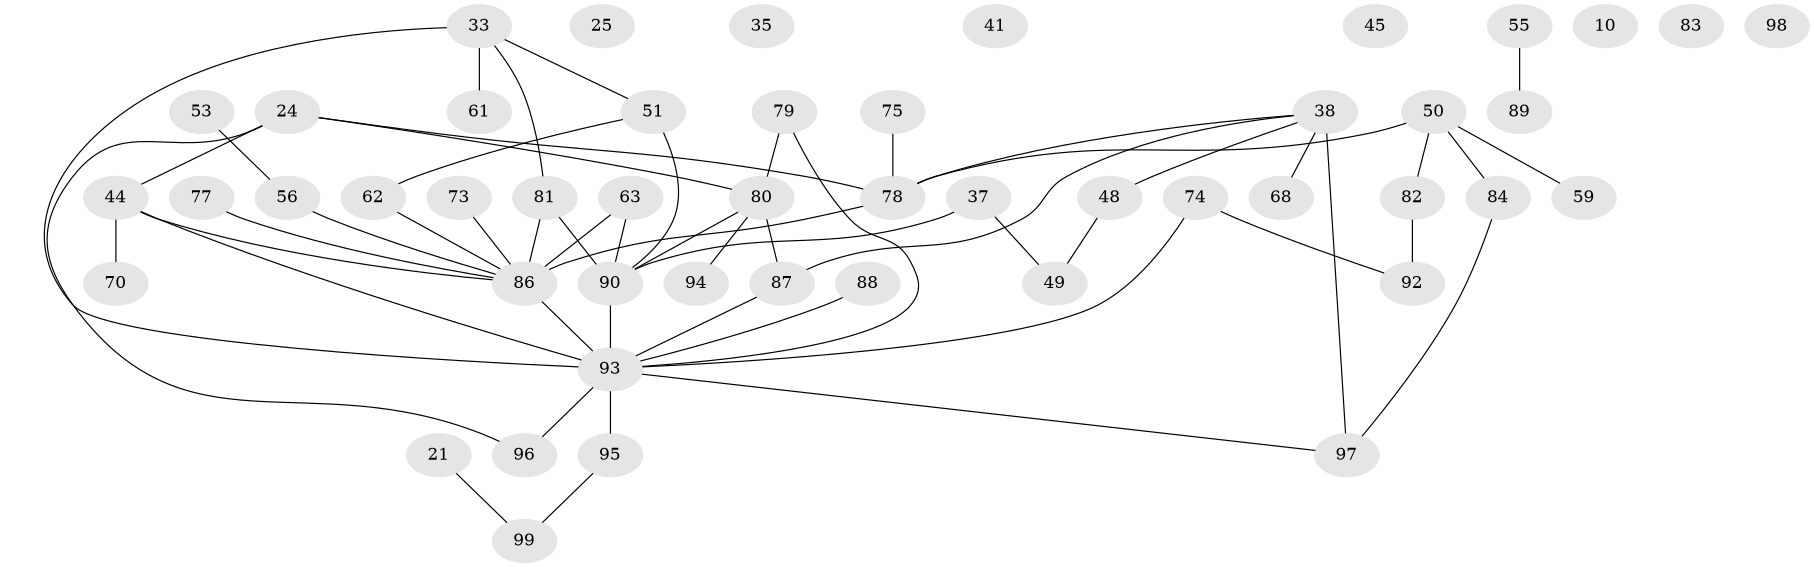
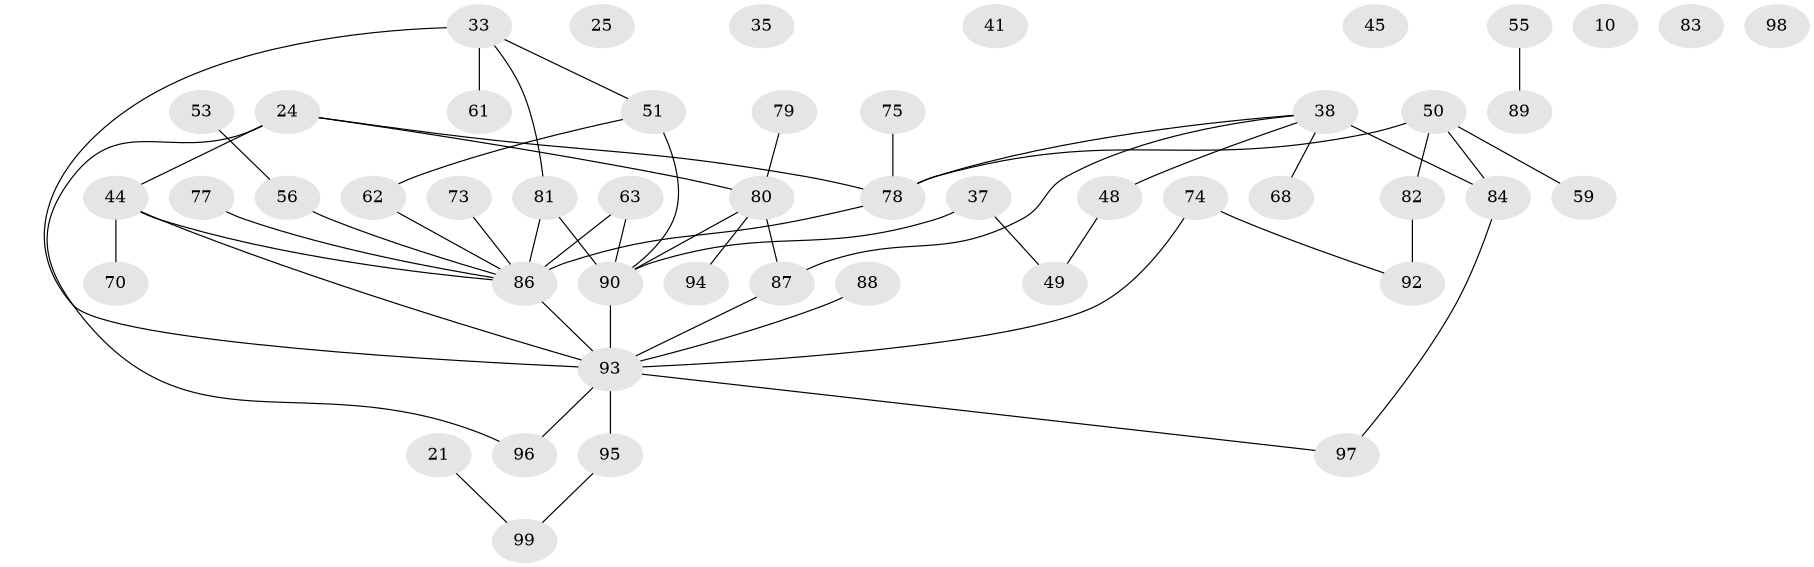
(1336, 283) -> (1412, 155)
(889, 321) -> none
